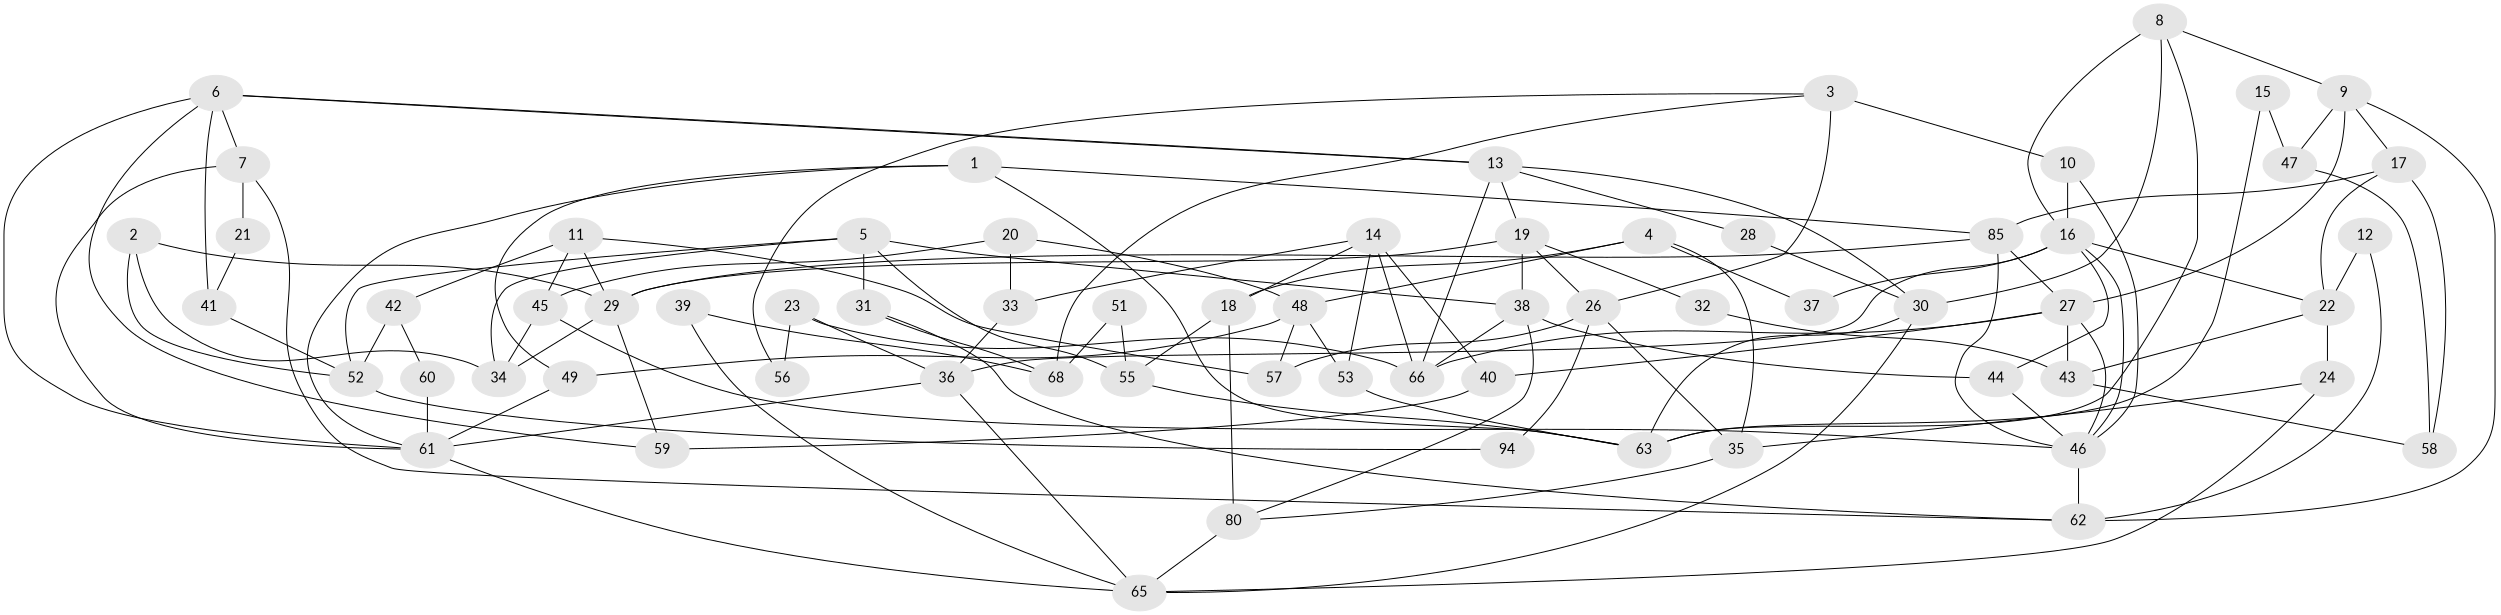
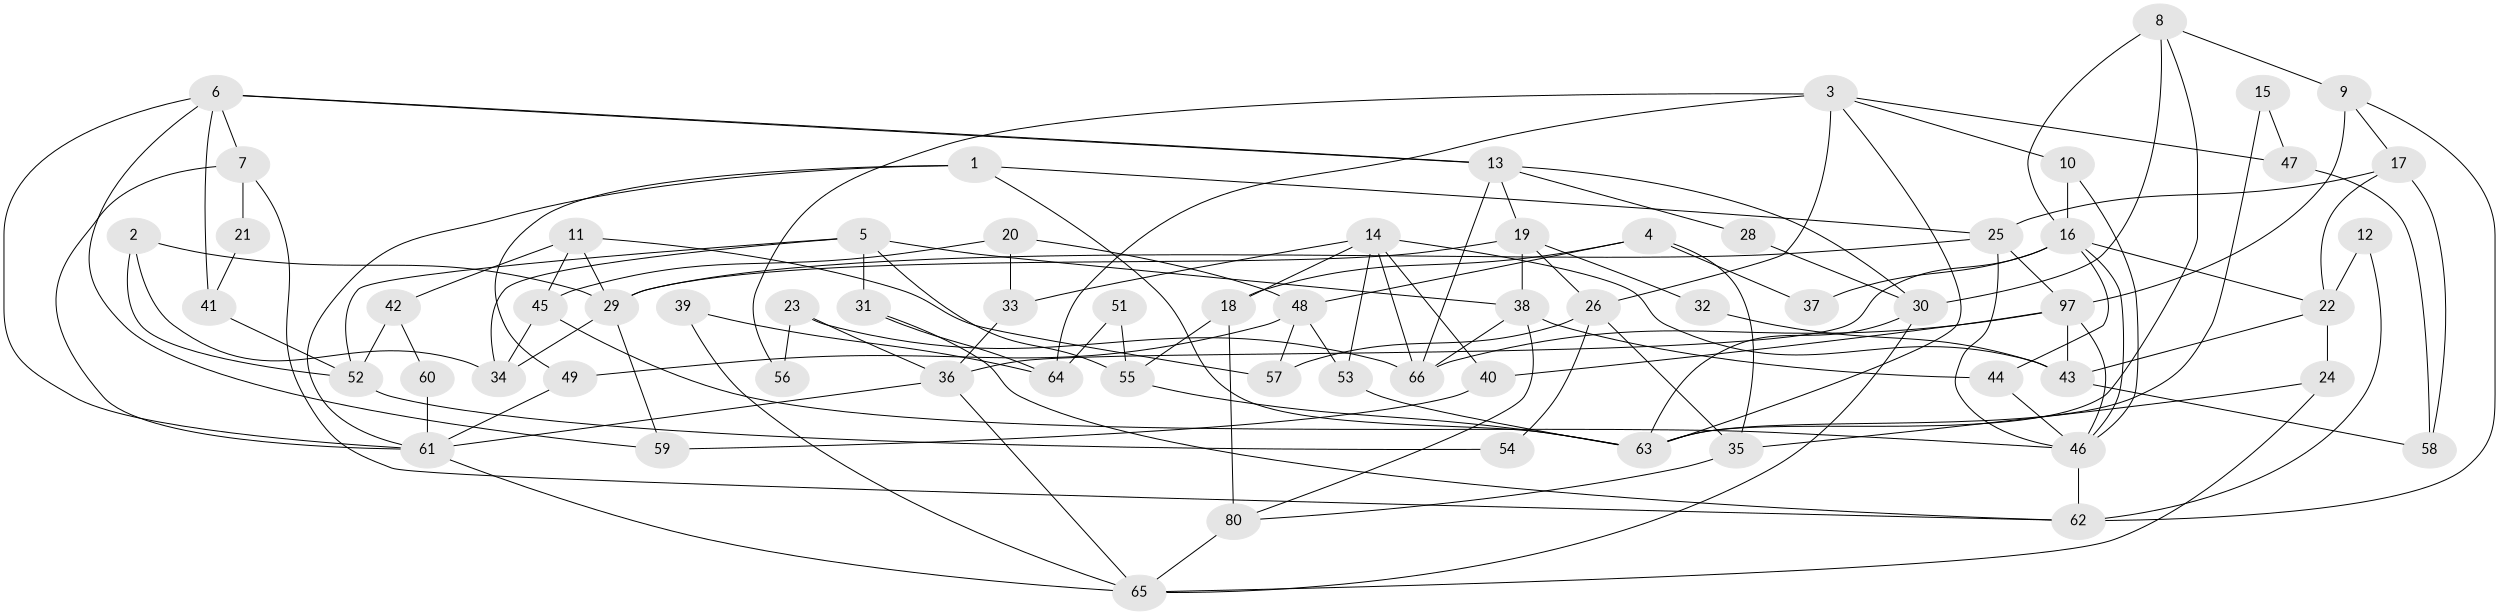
(2317, 129) -> (2060, 129)
(1996, 236) -> (1996, 236)
(2068, 307) -> (2068, 307)
none -> (1666, 325)
none -> (1944, 335)
(1056, 379) -> (1056, 379)
(1507, 450) -> (1507, 450)
